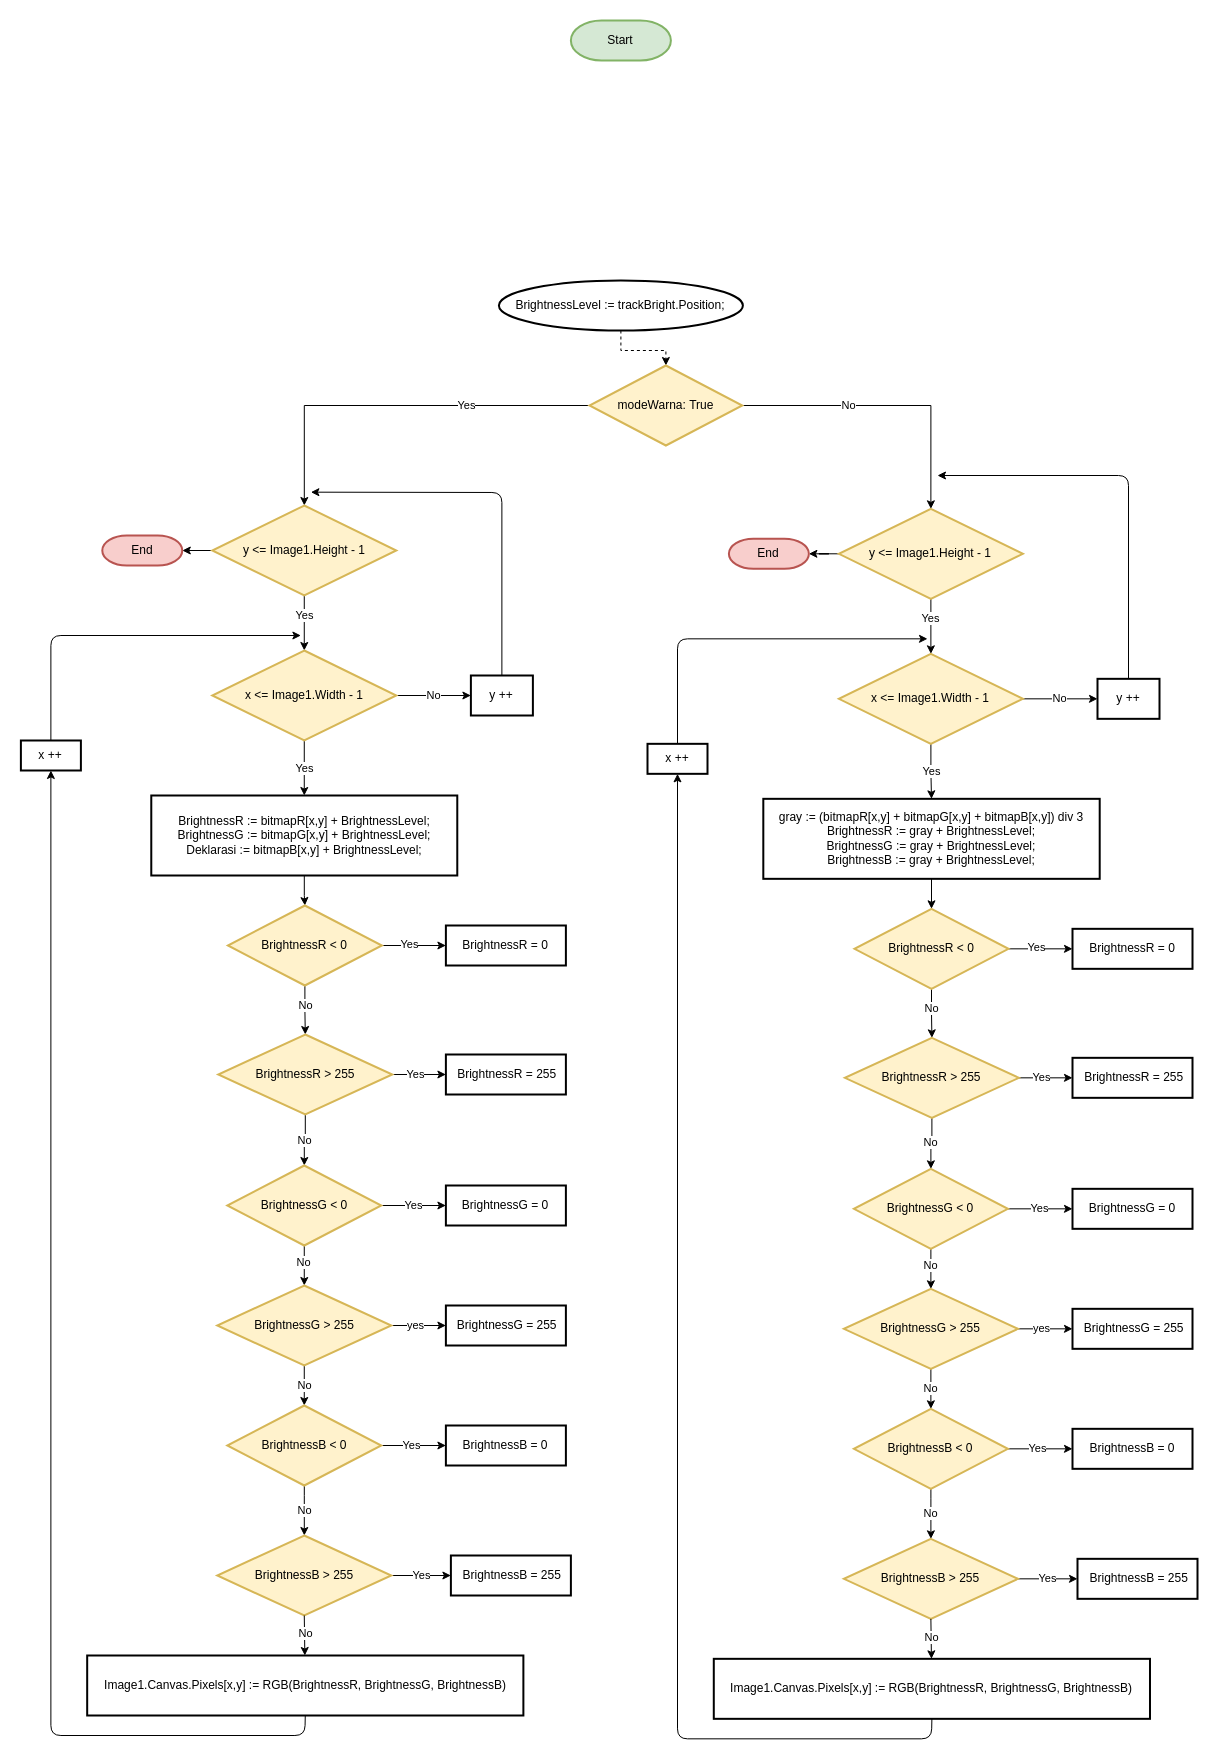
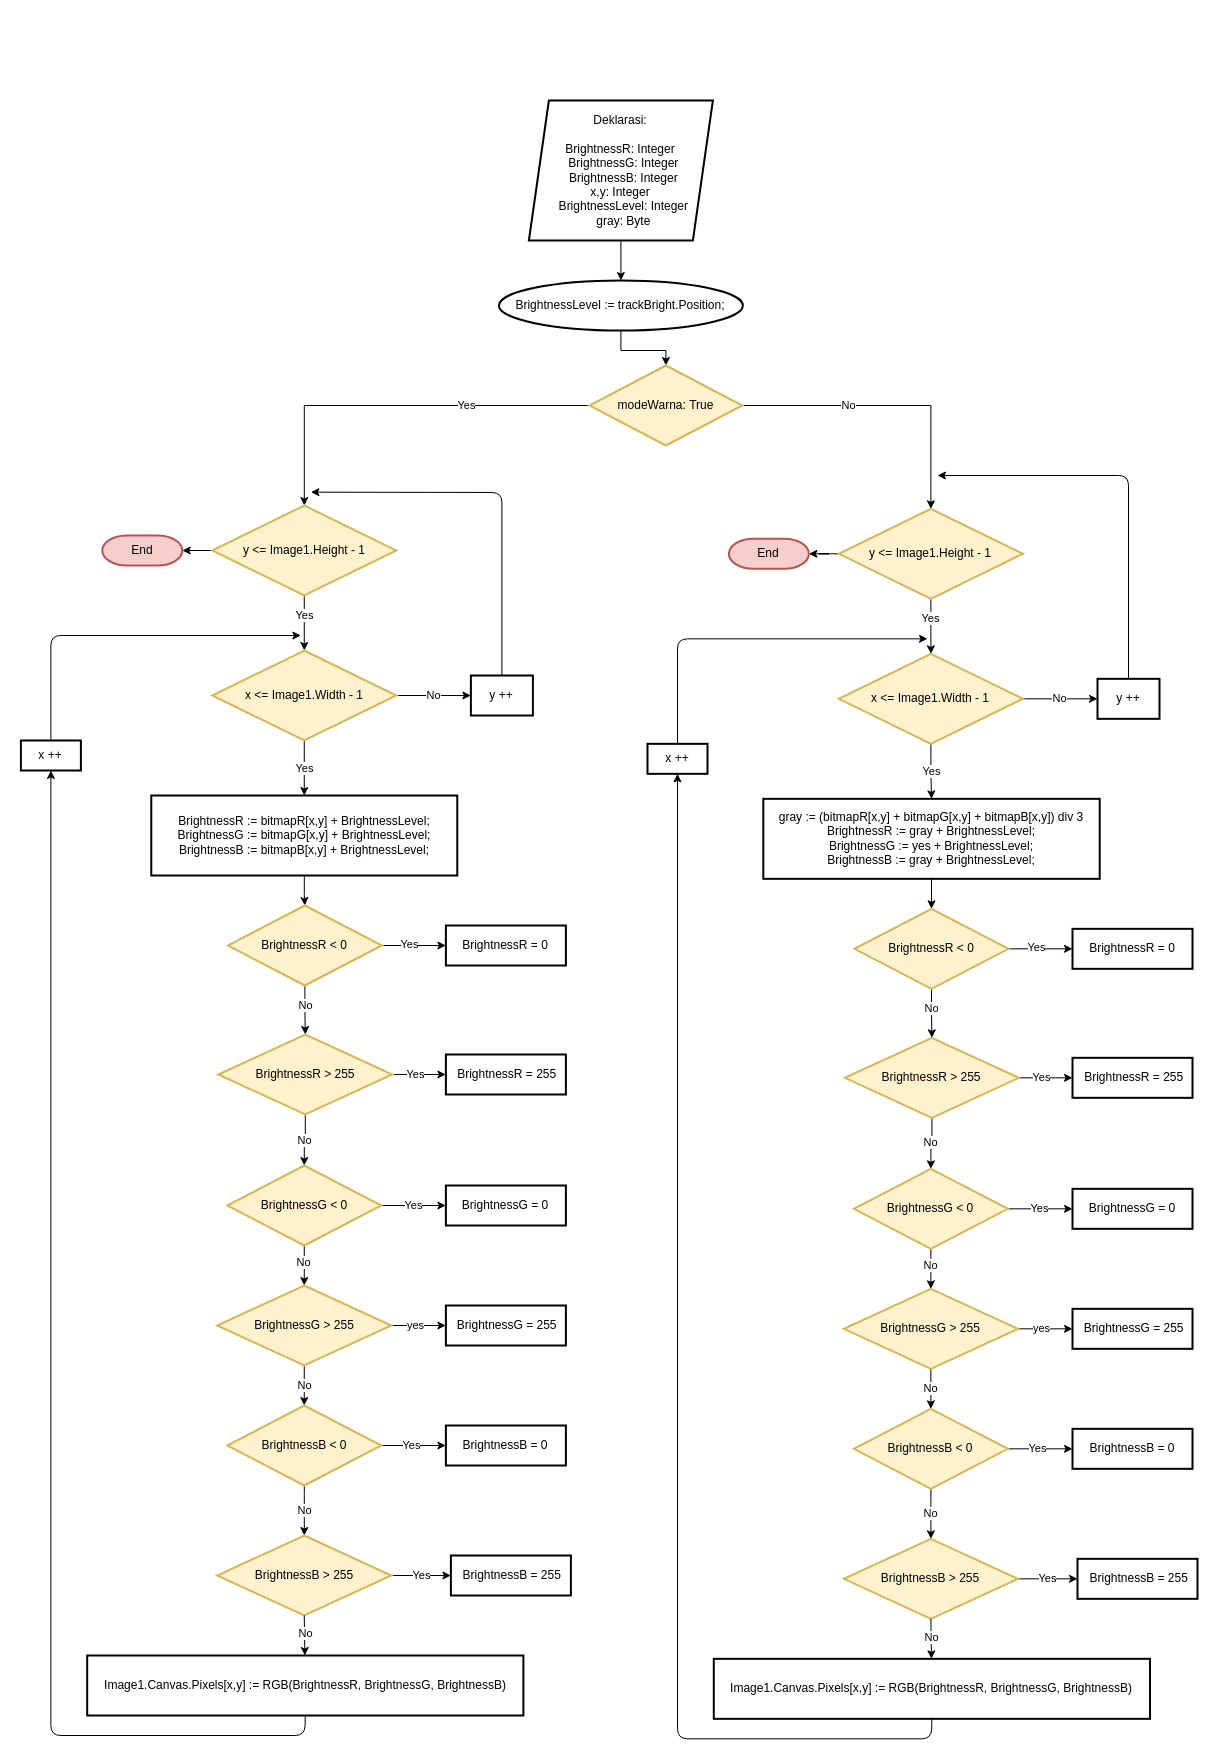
(621, 41) -> none
none -> (621, 171)
none -> (621, 257)
(637, 351) -> (637, 351)
(305, 836) -> (305, 836)
(932, 839) -> (932, 839)
